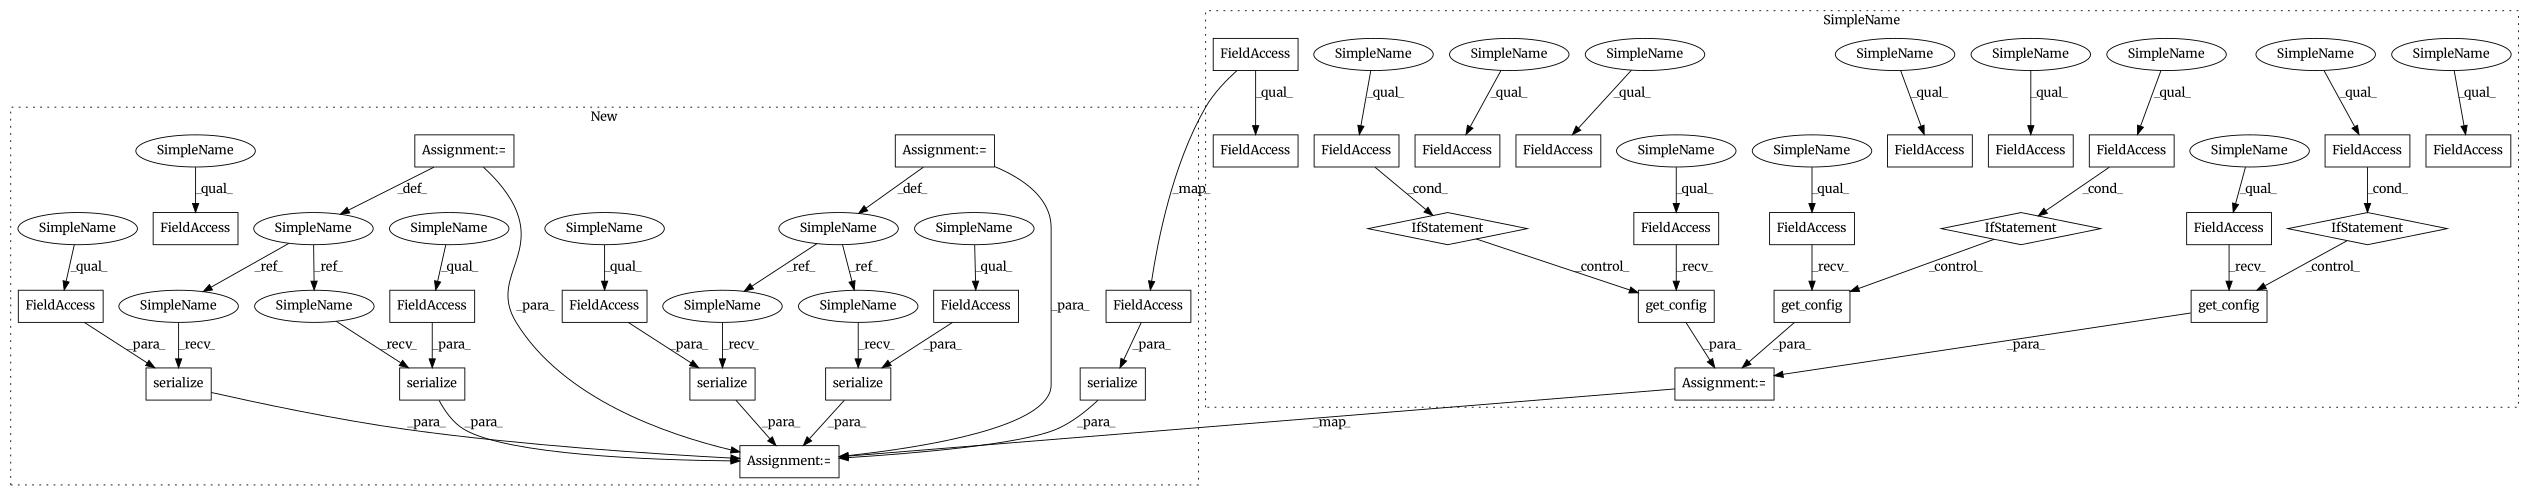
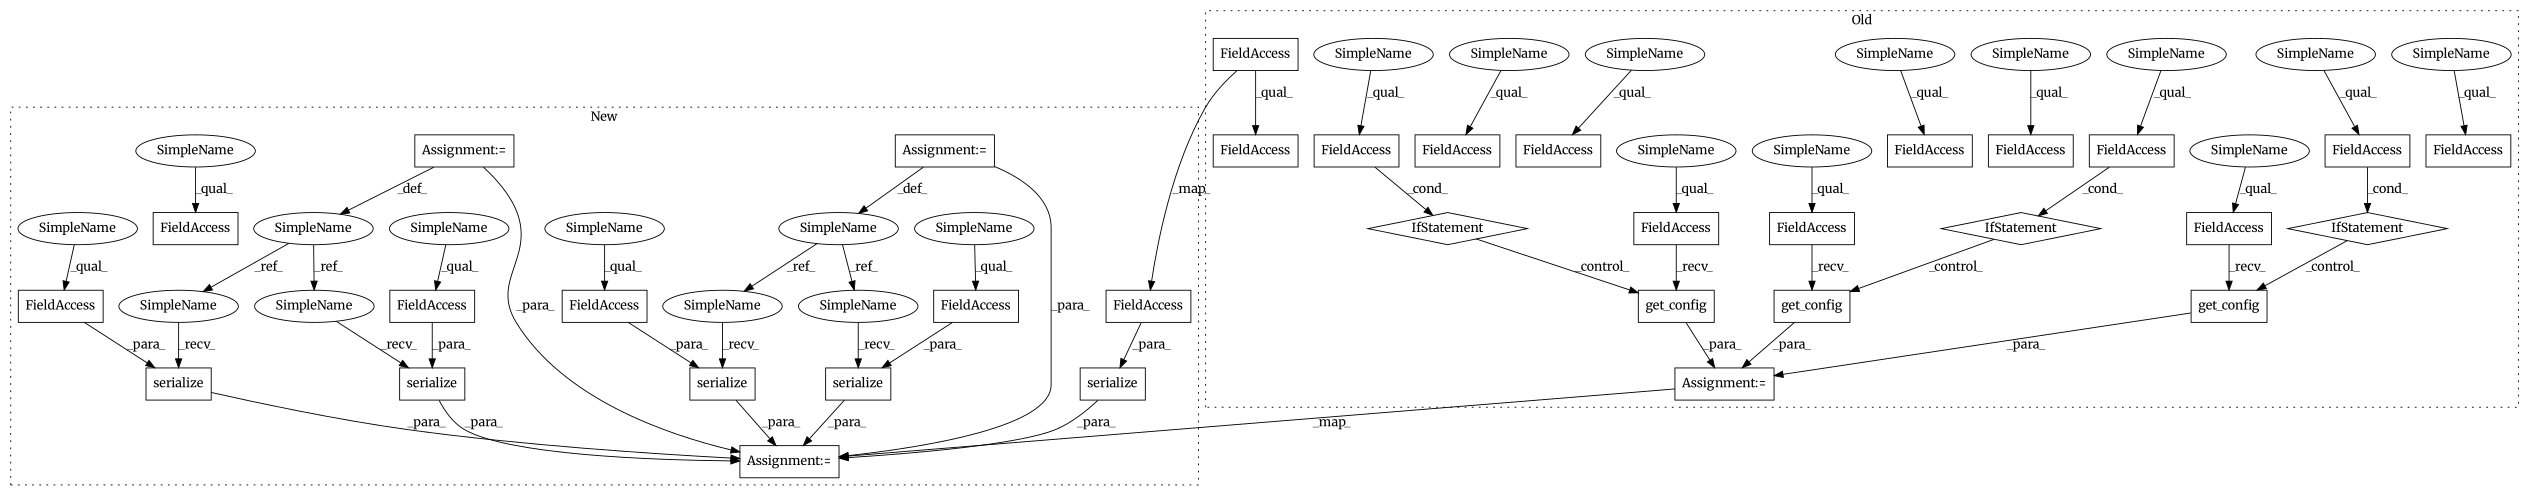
(1862, 21) -> (1862, 21)
